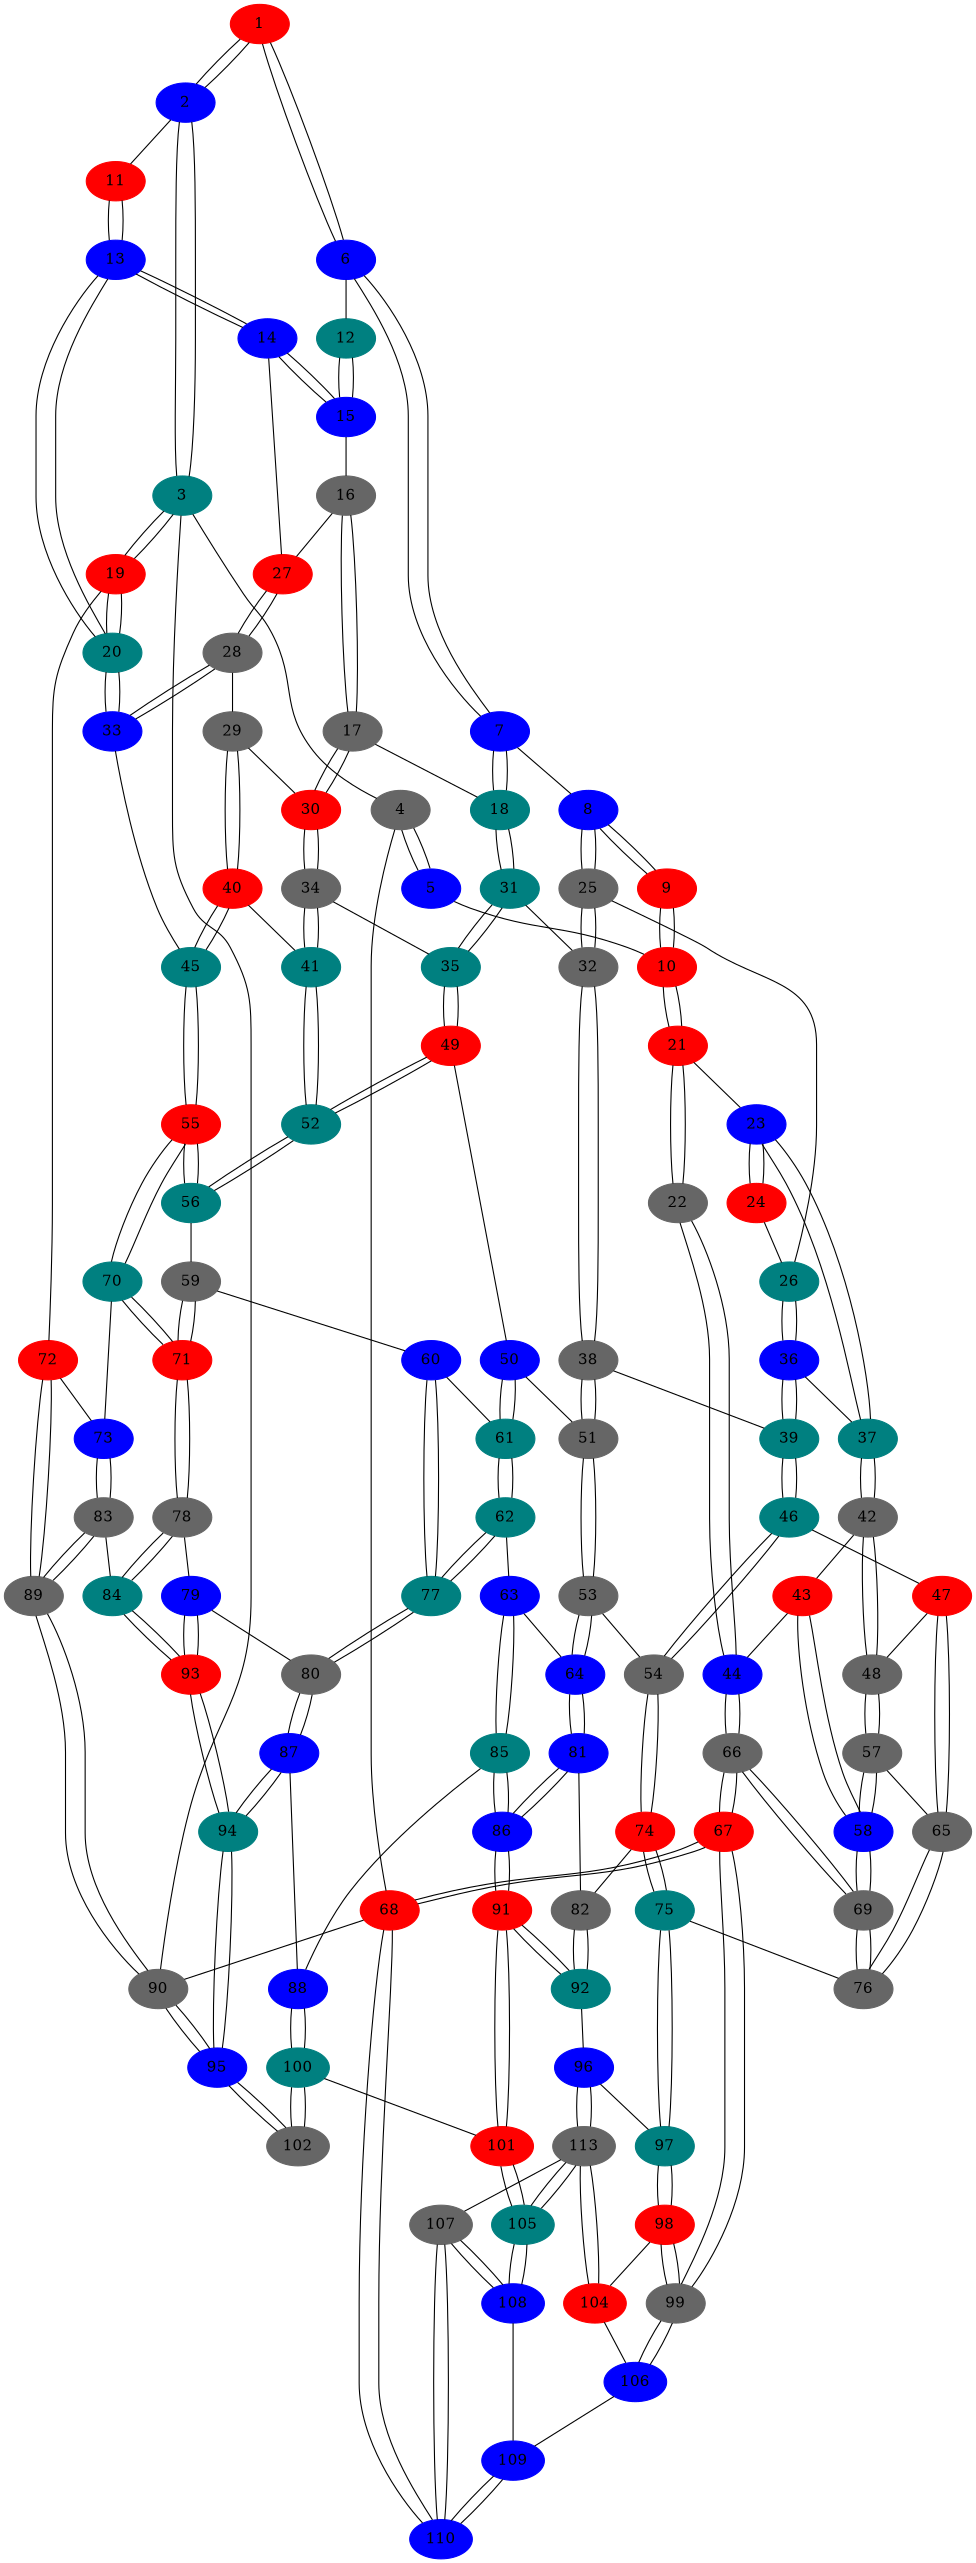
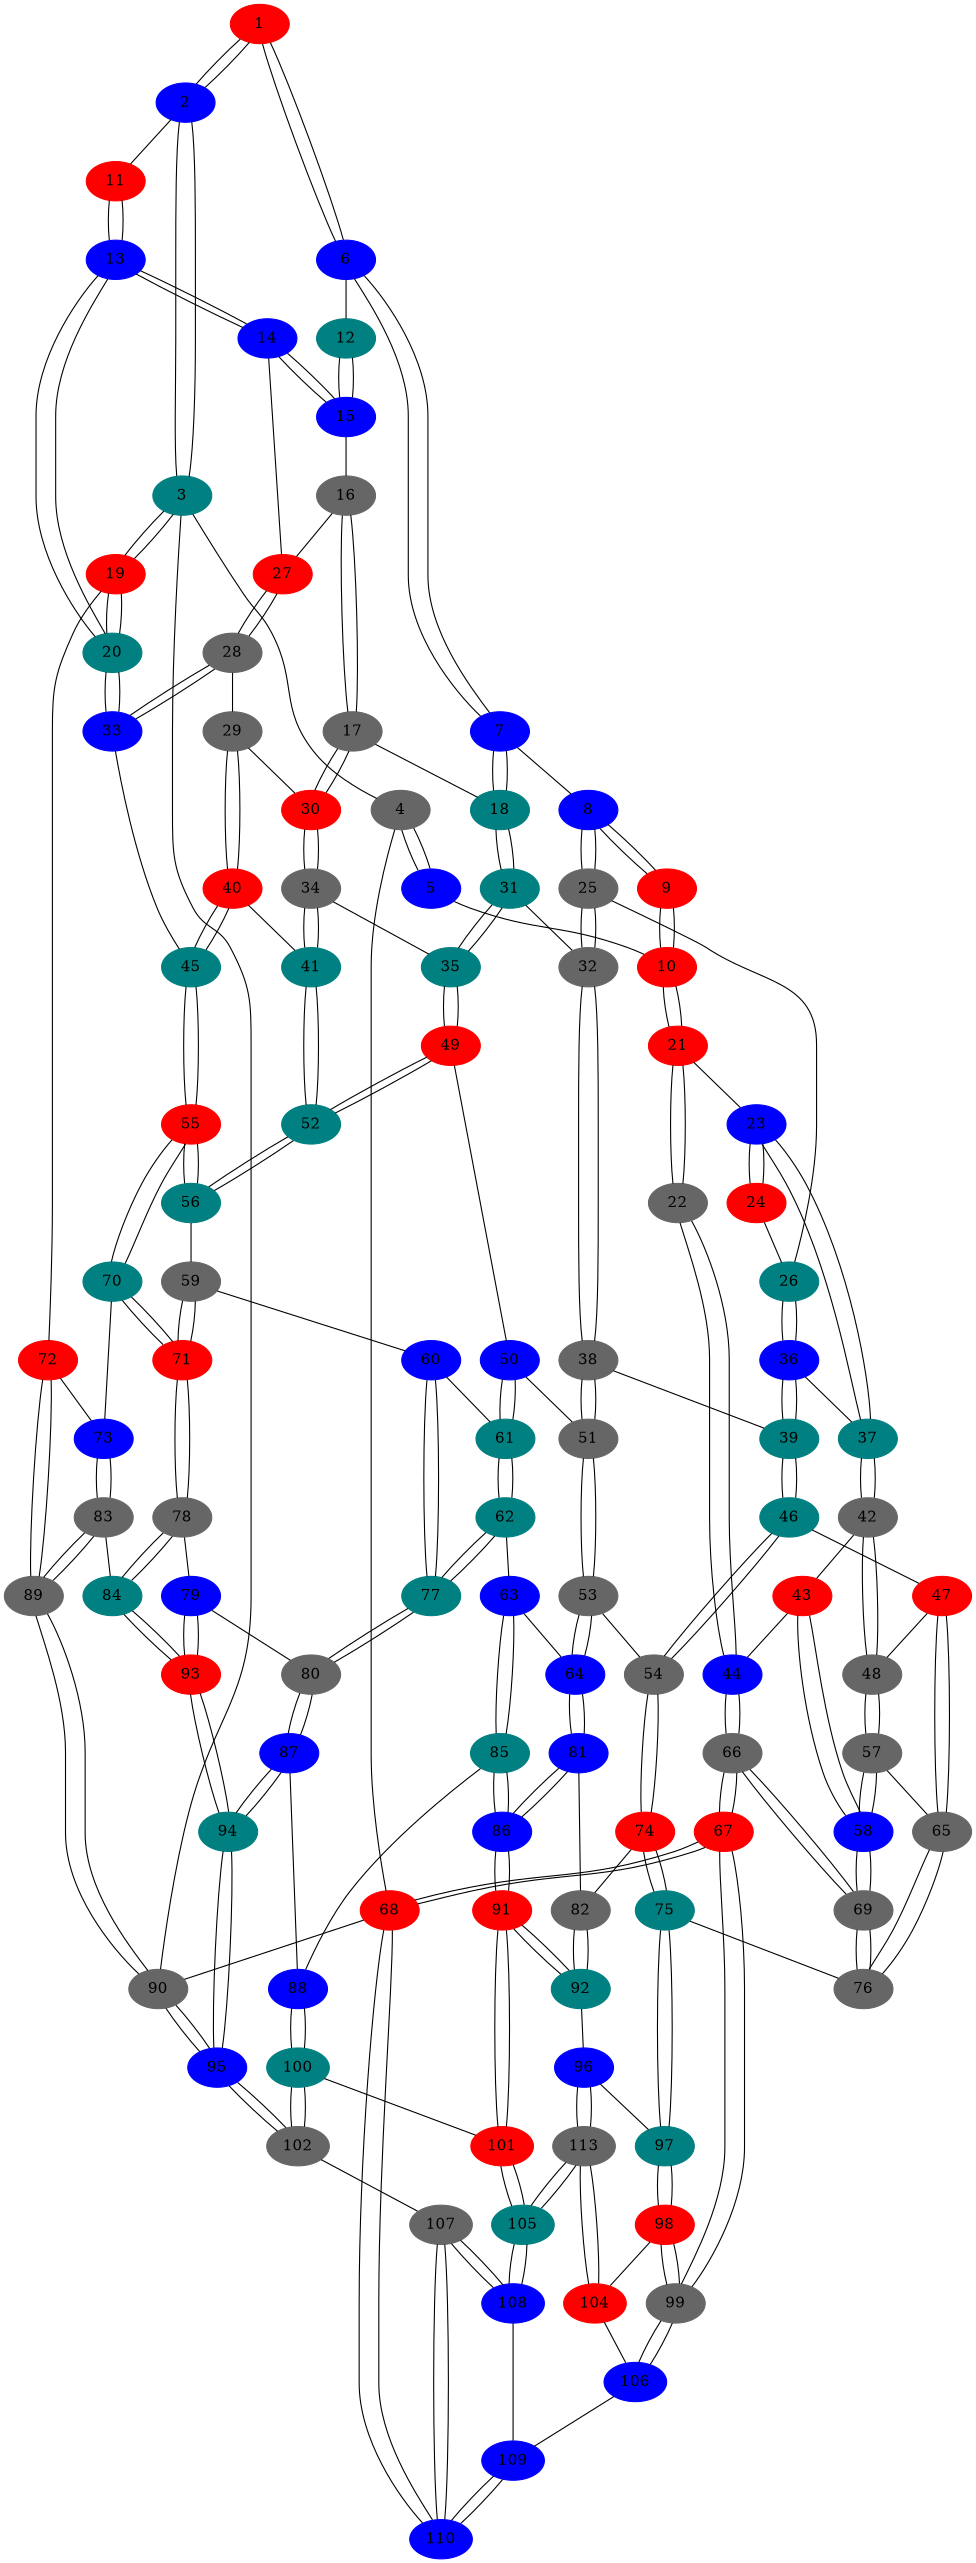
(513, 2185) -> (369, 2185)
